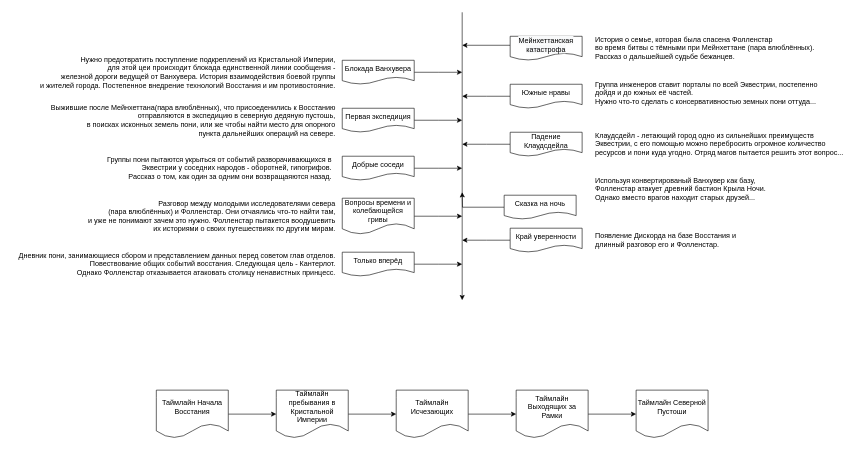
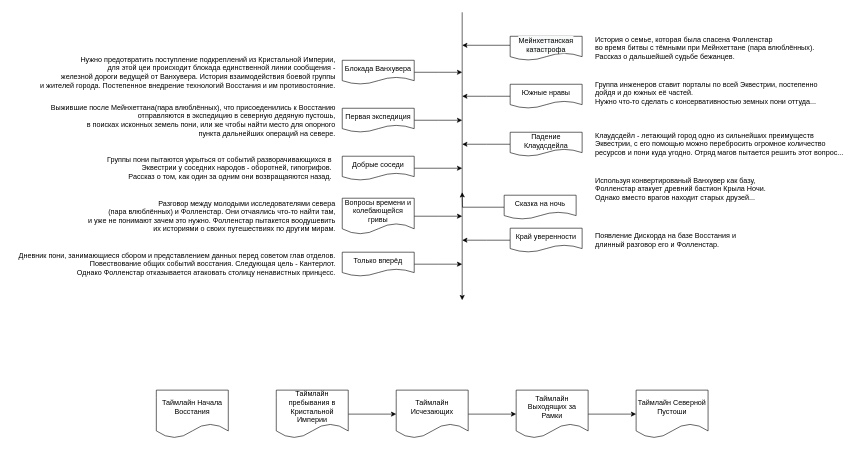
(270, 414) -> none
